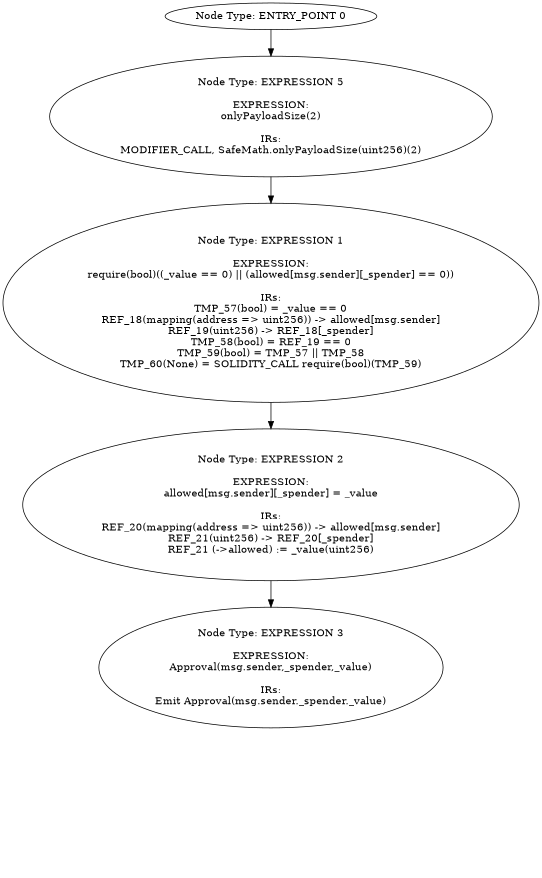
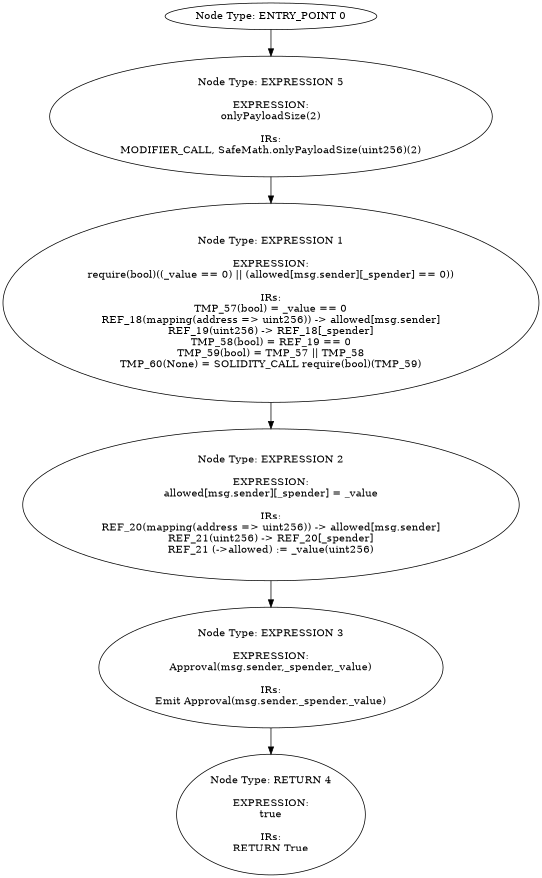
none -> (271, 815)
